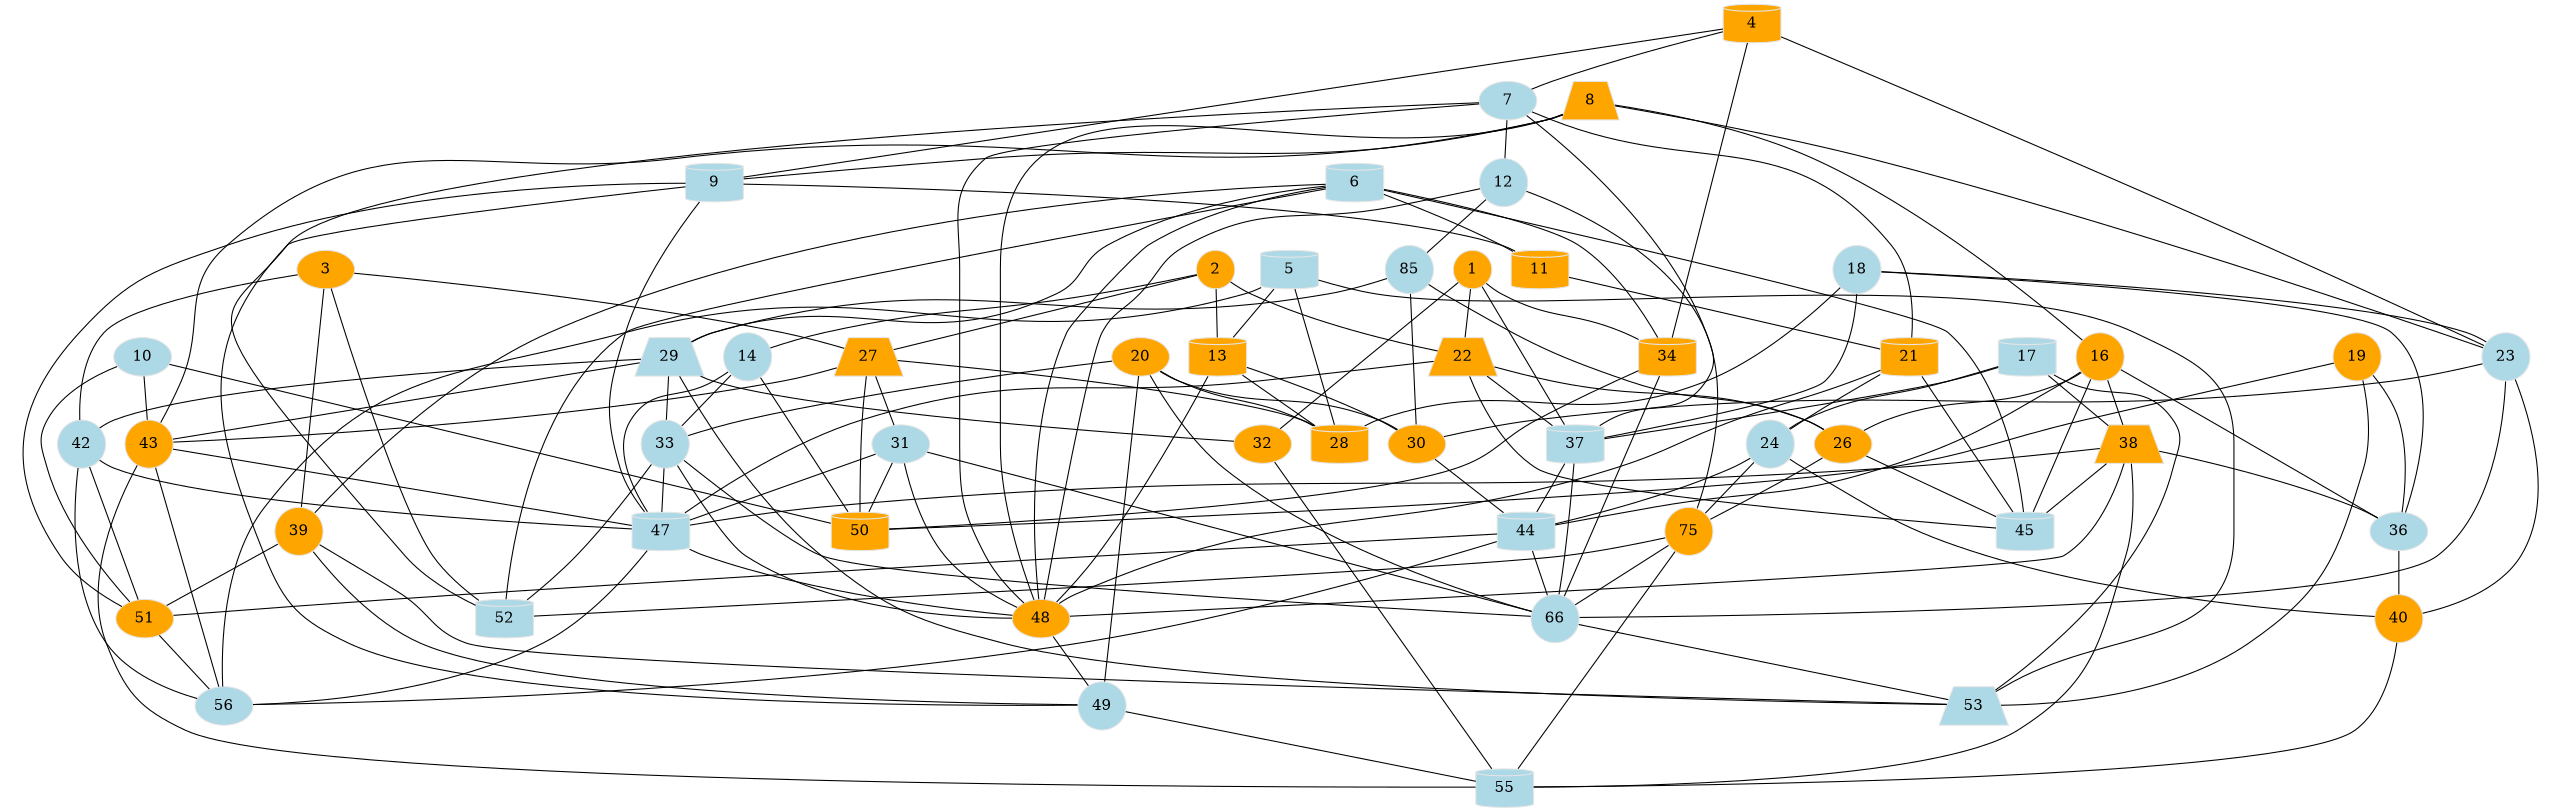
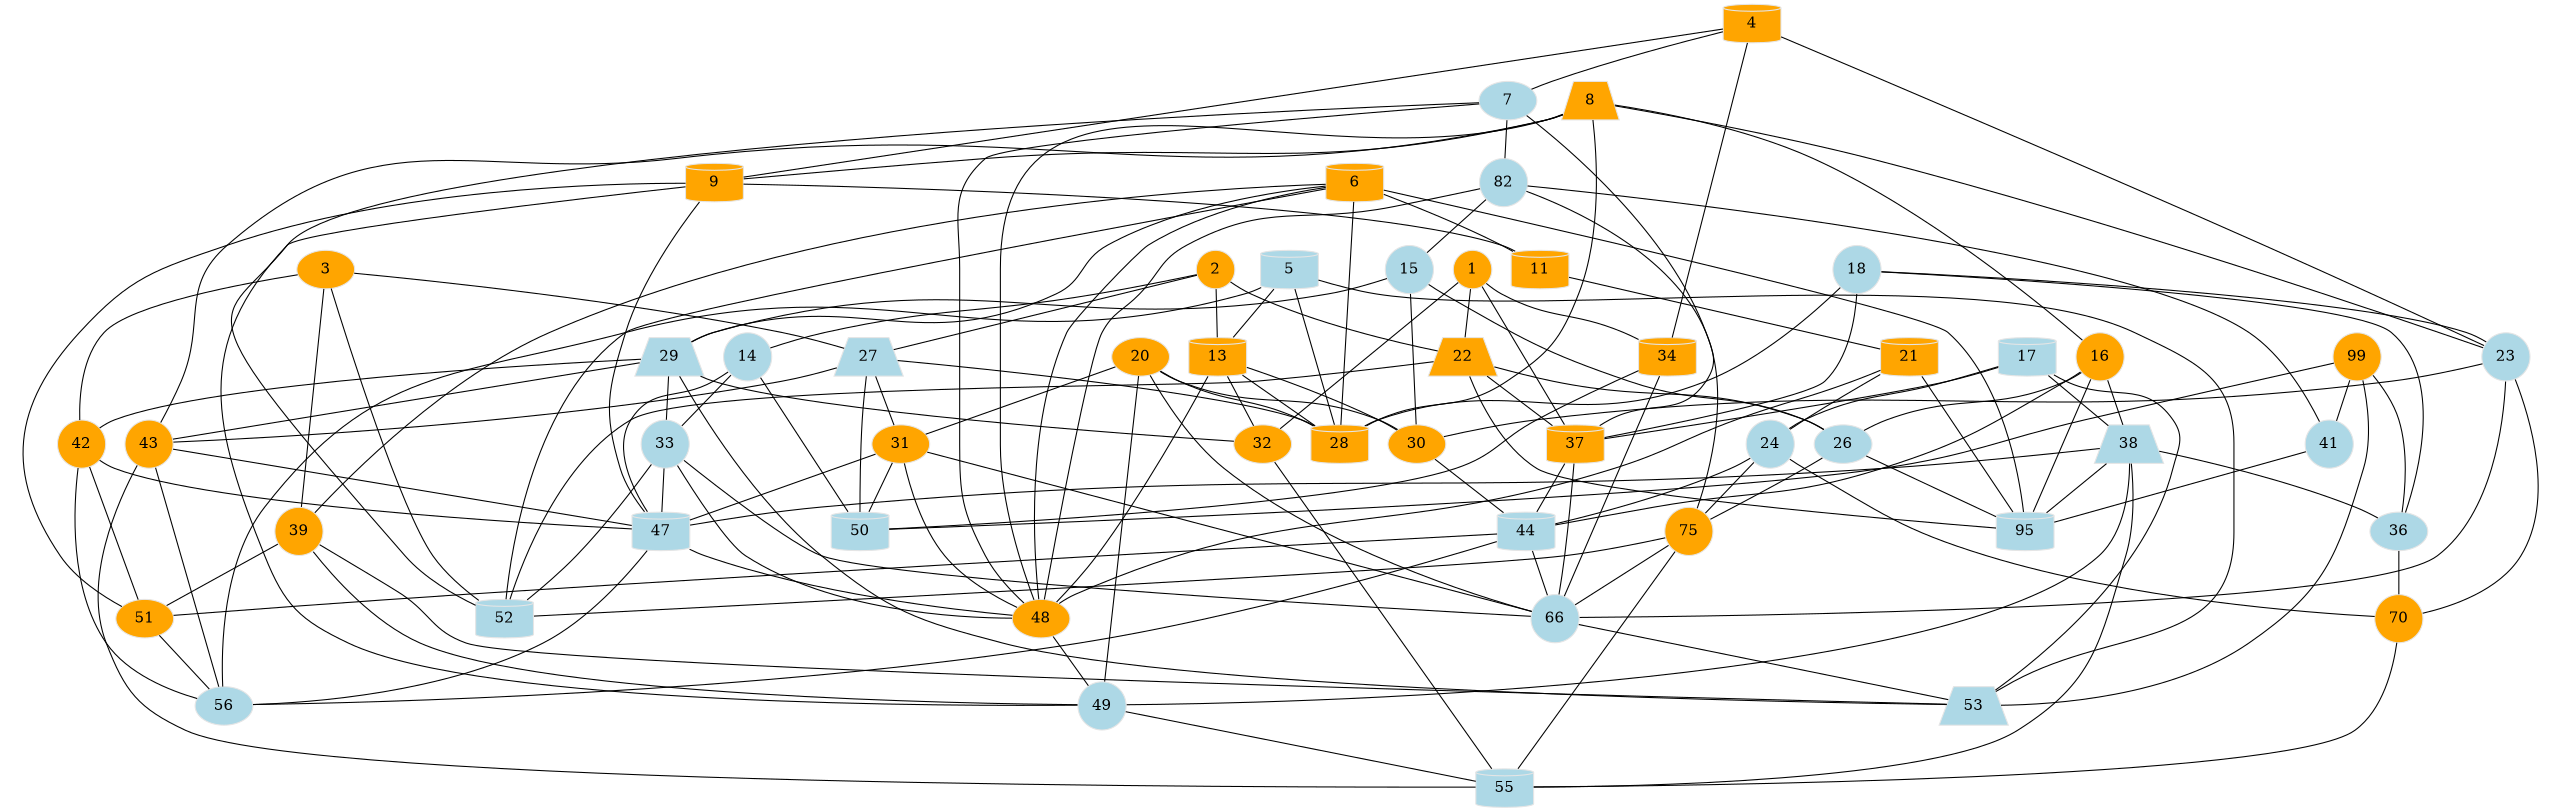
(1770, 165) -> none
(714, 183) -> (714, 183)
(1355, 183) -> (1355, 183)
(1504, 183) -> (1504, 183)
(1572, 242) -> (1347, 313)
(1409, 270) -> (1409, 270)
none -> (1560, 334)
(143, 357) -> none
(869, 357) -> (869, 357)
(2357, 357) -> (2357, 357)
(1066, 388) -> (921, 390)
none -> (1234, 389)
(899, 391) -> (1021, 401)
(82, 444) -> (82, 444)
(901, 444) -> (901, 444)
(1575, 444) -> (1575, 444)
(1843, 444) -> (1843, 444)
(2129, 444) -> (2129, 444)
(2250, 444) -> none
none -> (2329, 444)
(860, 531) -> (860, 531)
(2025, 531) -> (2025, 531)
(1623, 588) -> (1672, 673)
(2399, 619) -> (2399, 619)
